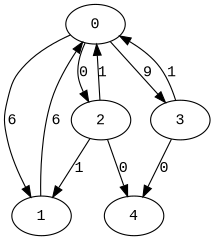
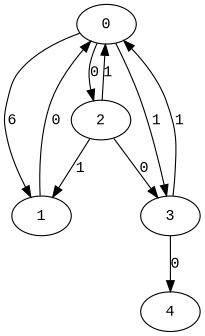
(148, 72) -> (157, 120)
(56, 120) -> (56, 120)
(116, 163) -> (132, 164)
